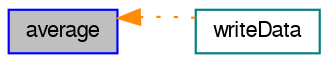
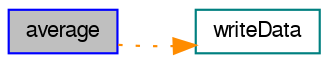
(168, 17) -> (146, 46)
